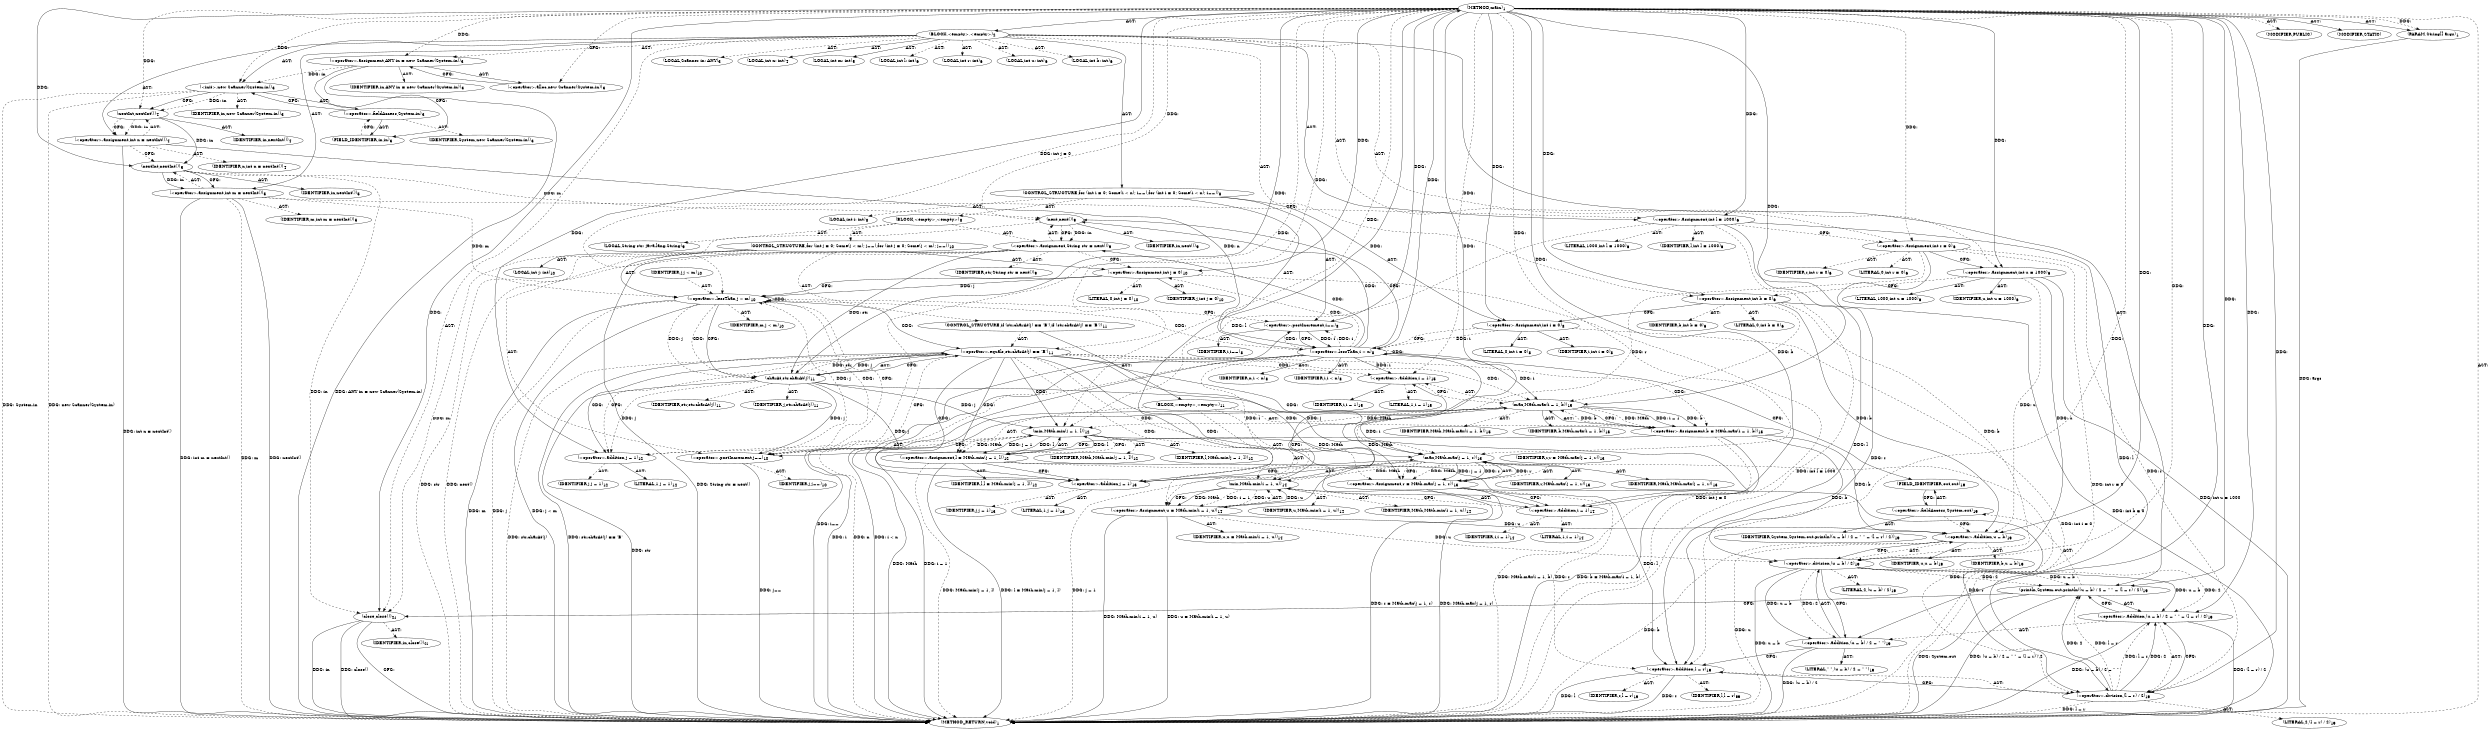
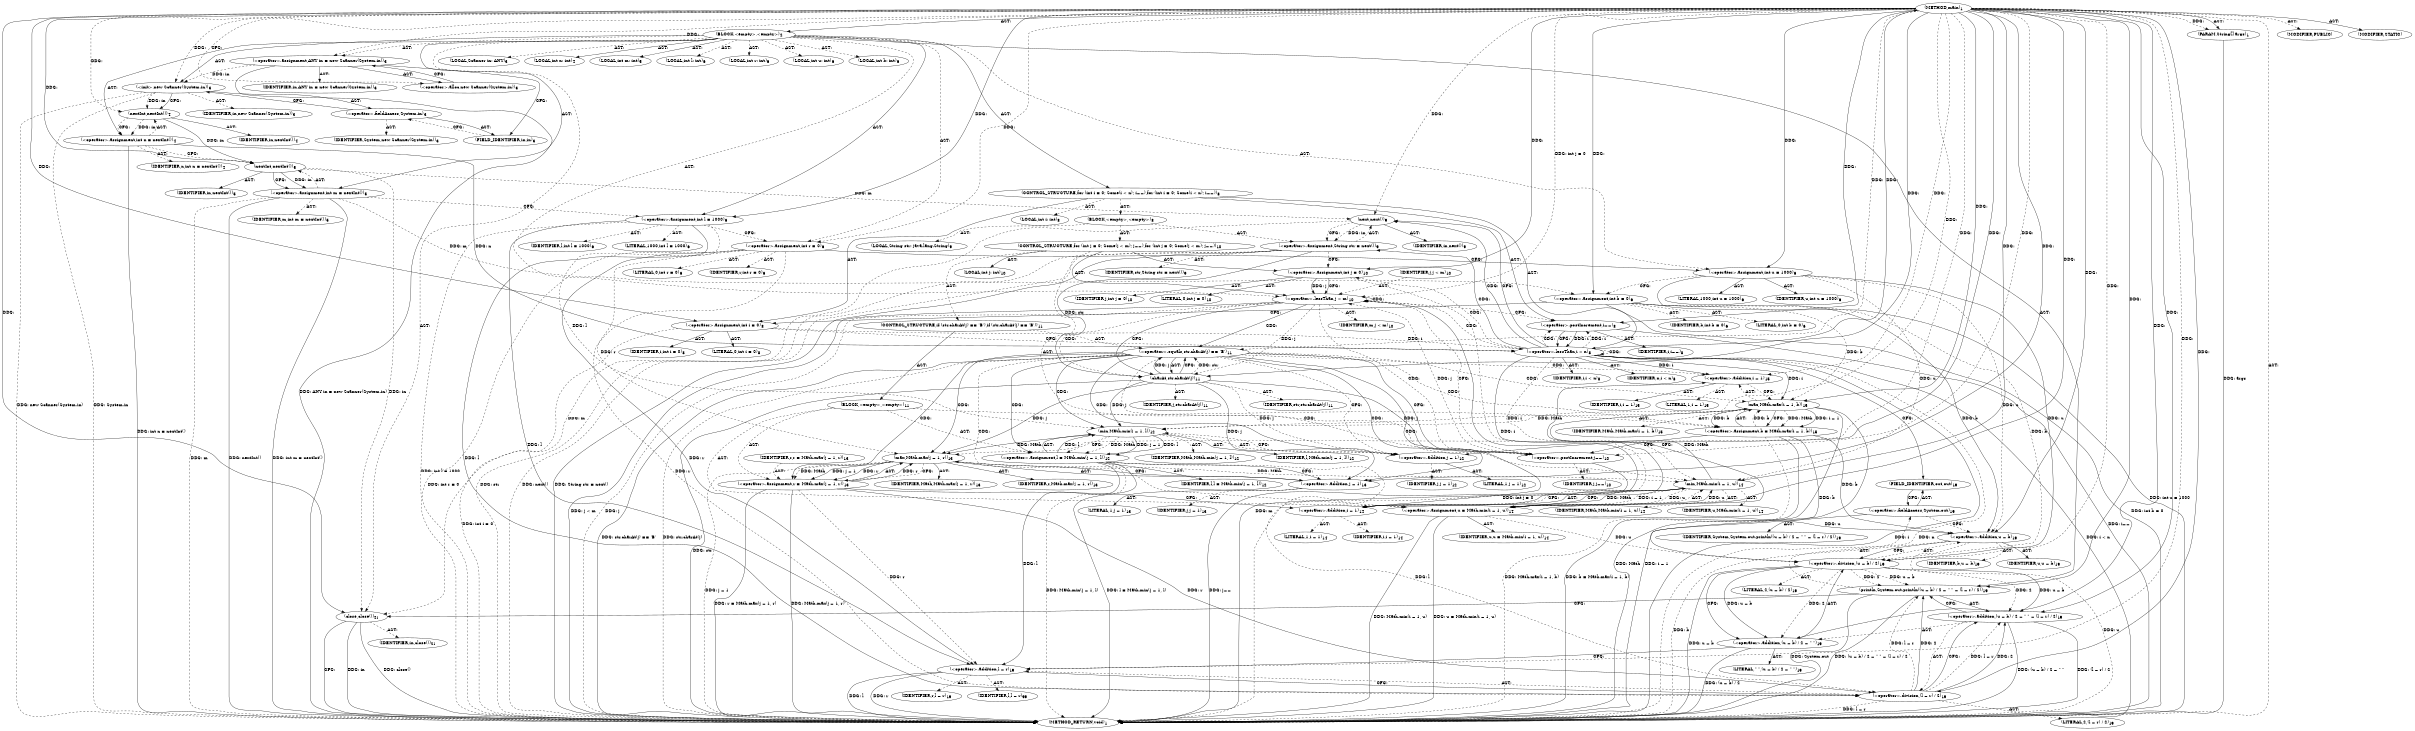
(1132, 285) -> (1257, 286)
none -> (1917, 395)
(1569, 432) -> none
(887, 439) -> (1396, 392)
